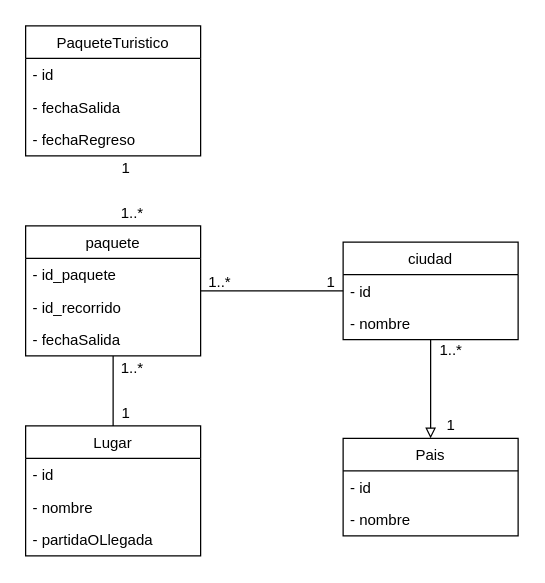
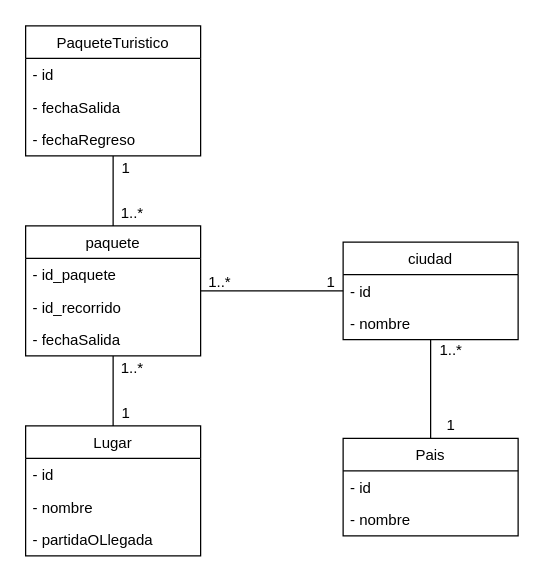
none -> (113, 189)
(431, 426) -> (431, 430)
